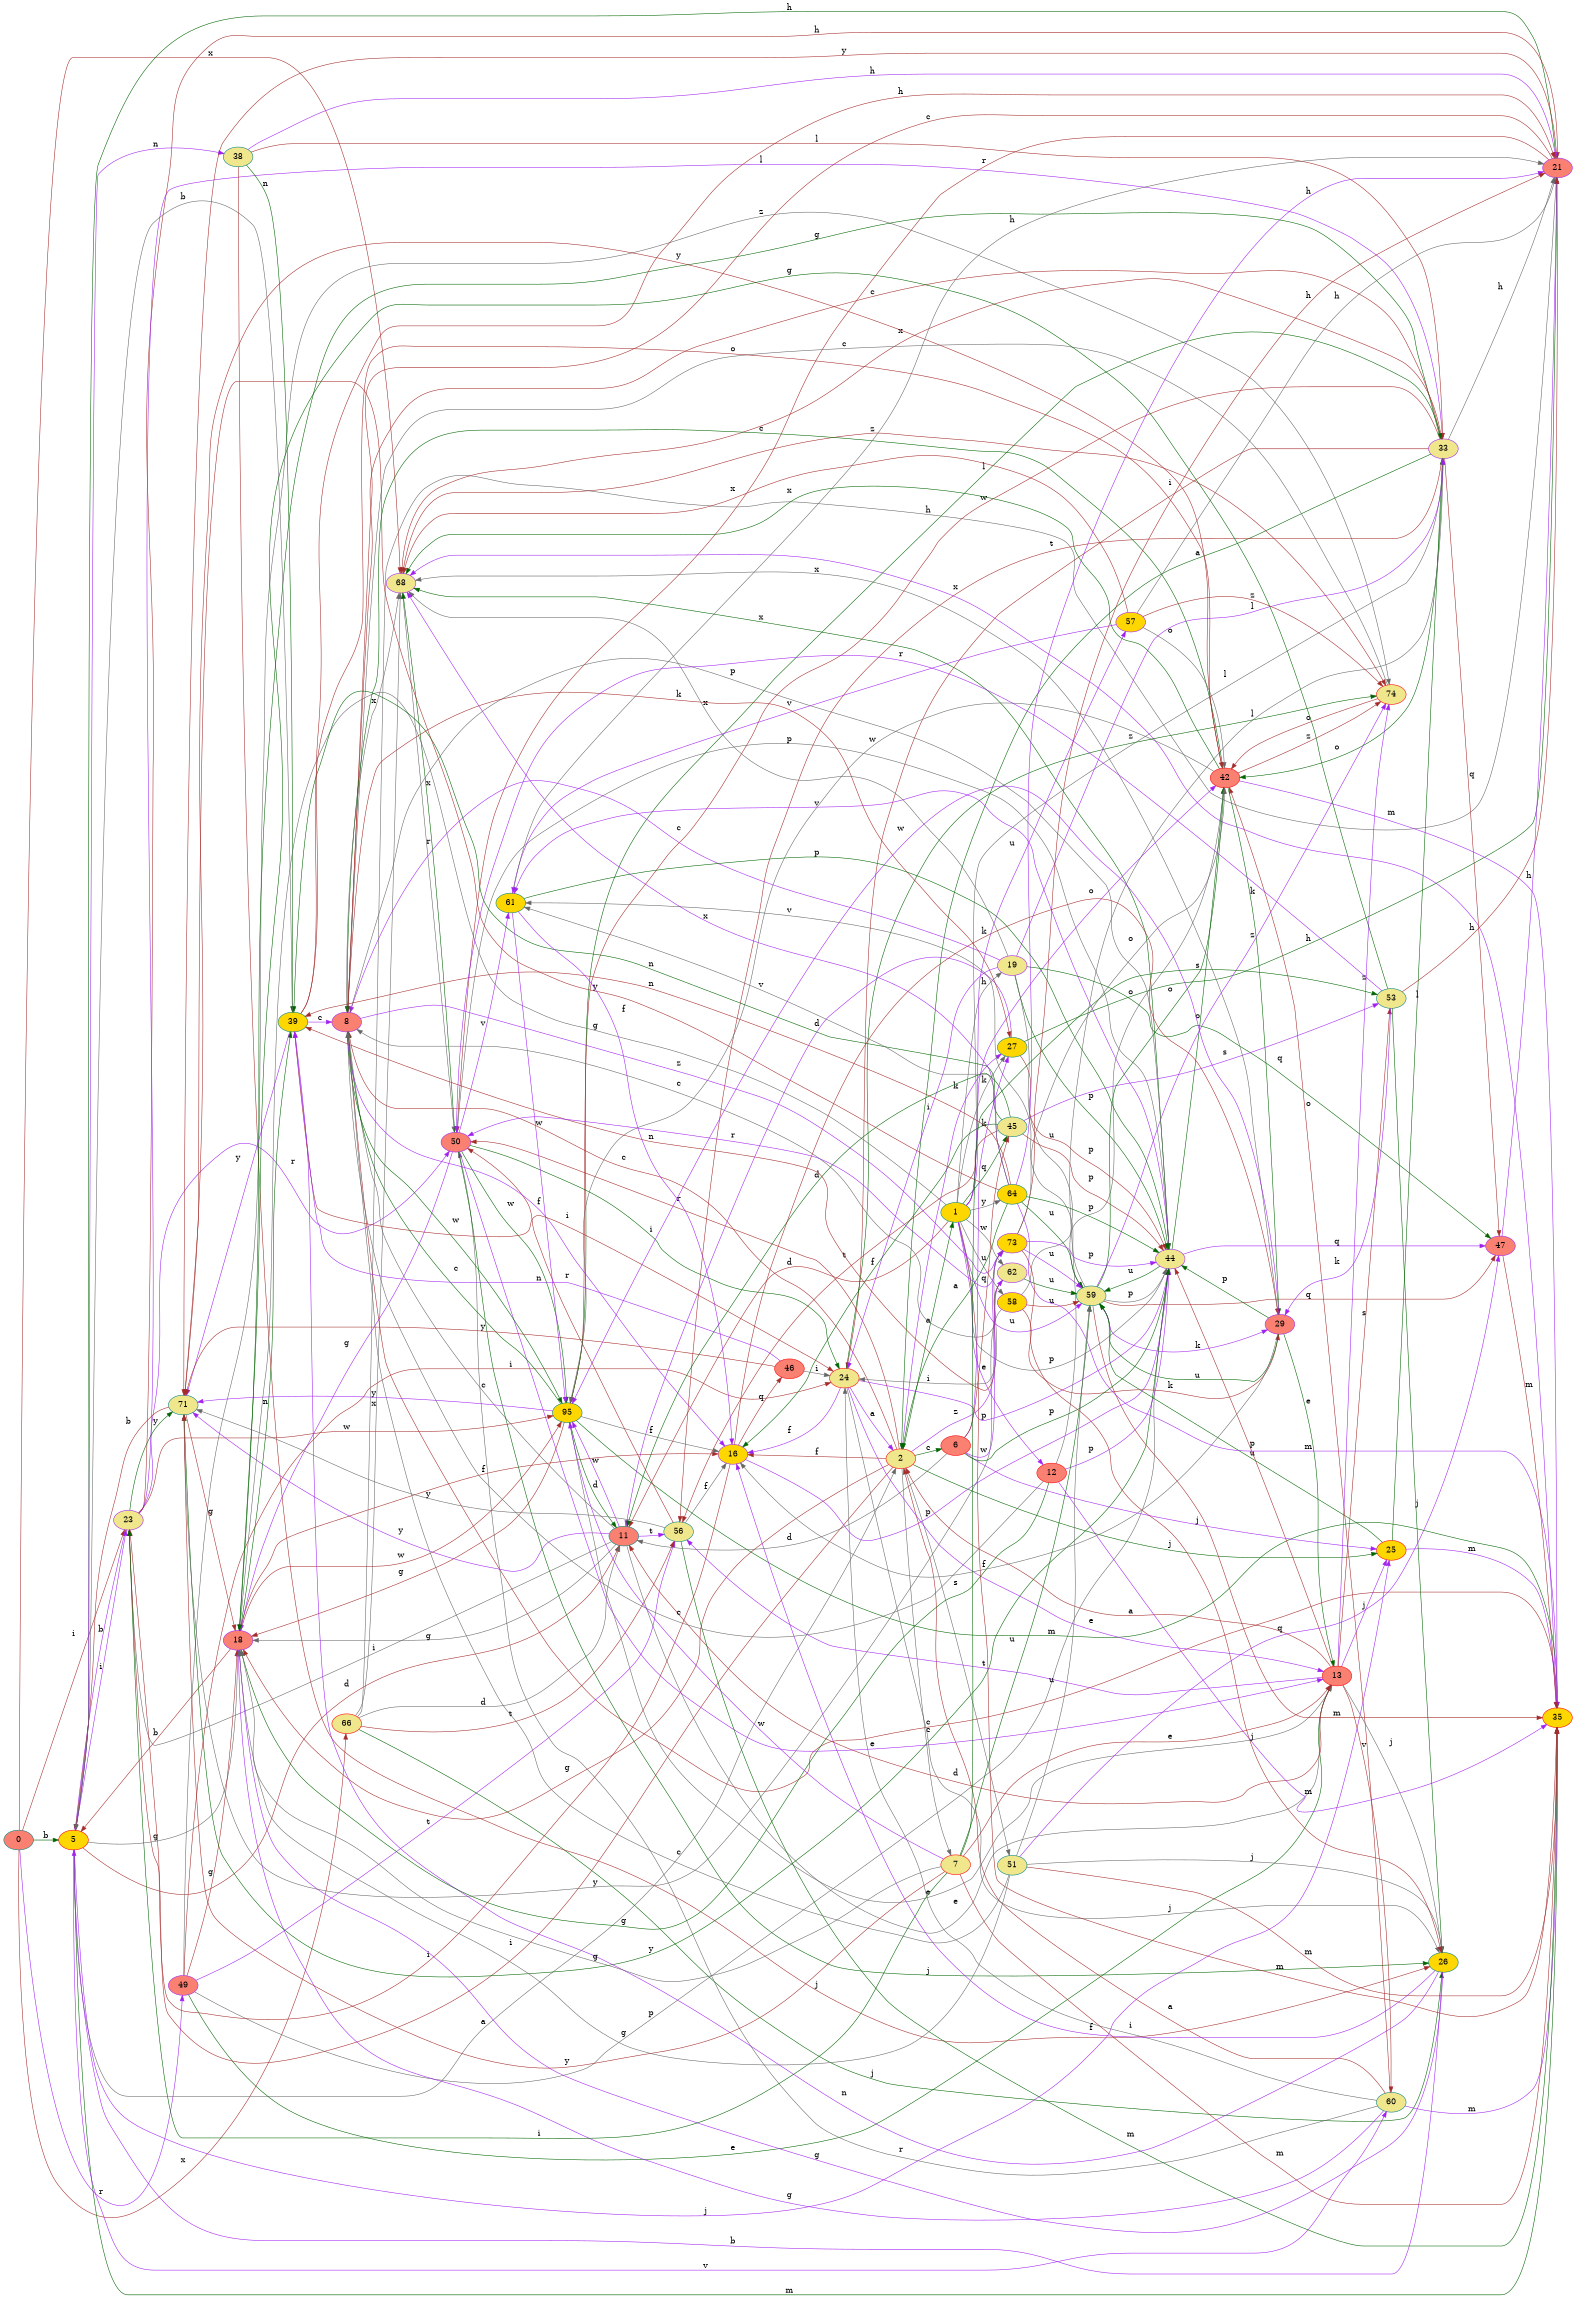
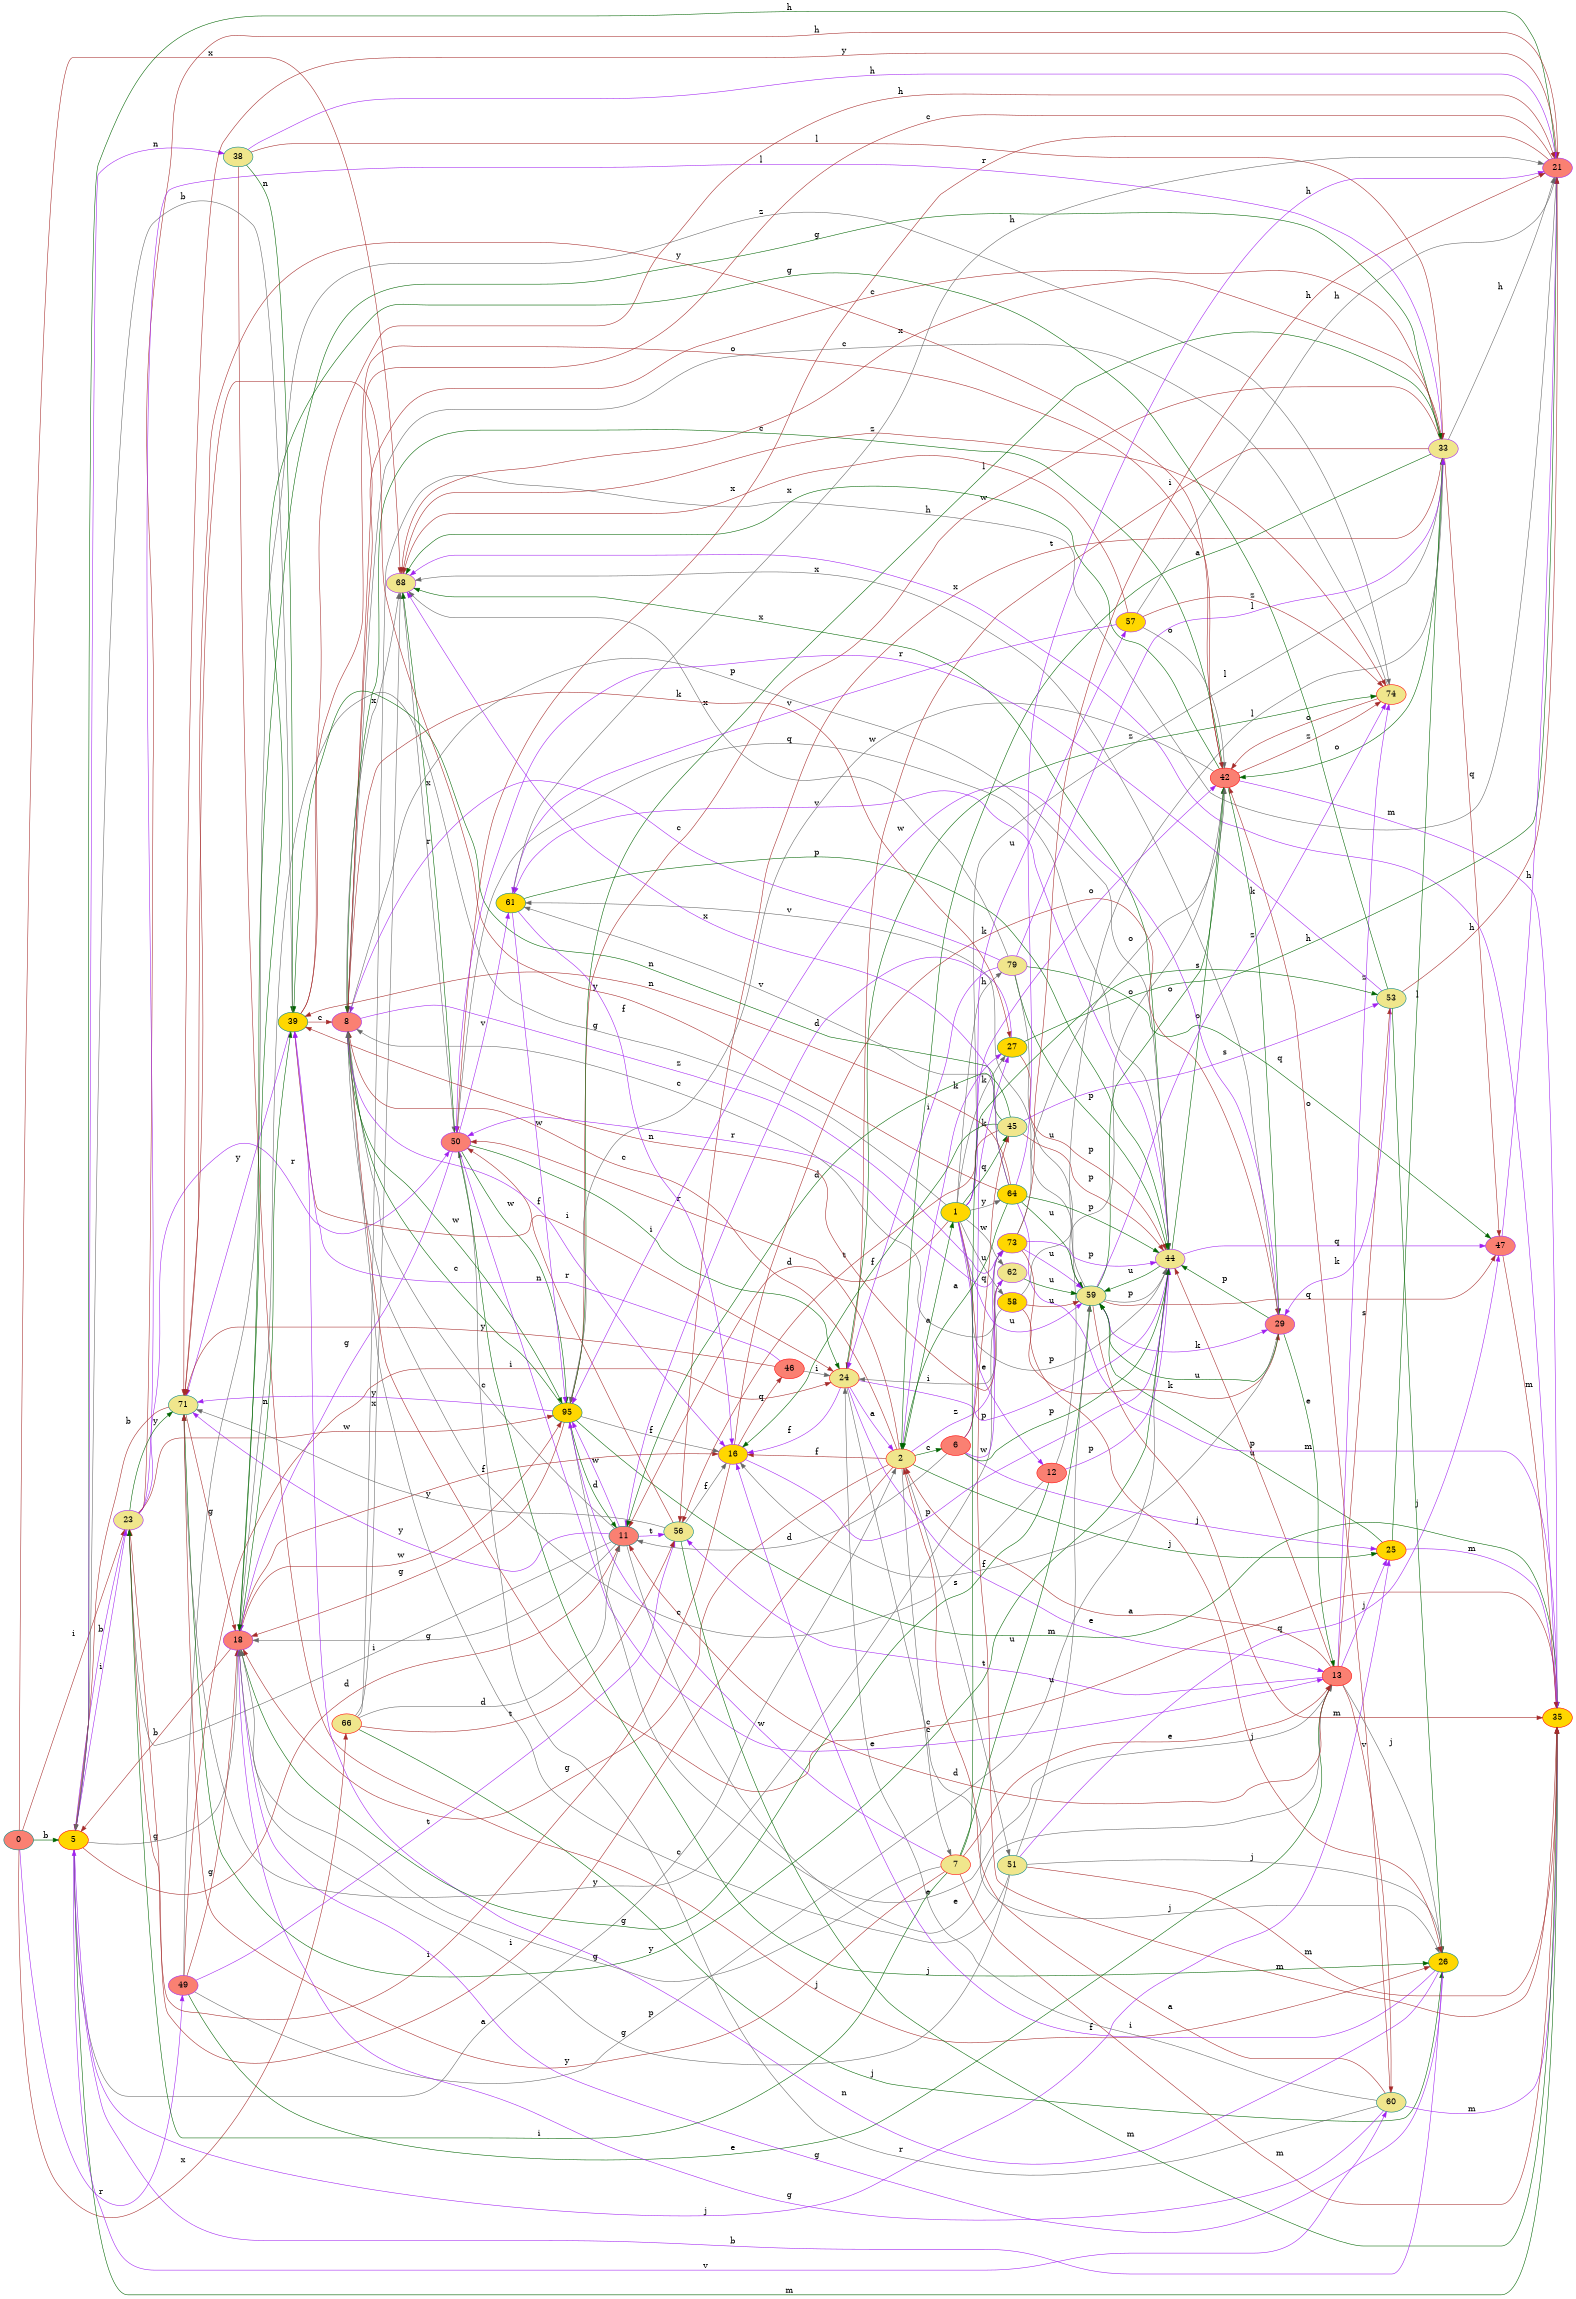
(789, 739) -> (789, 739)
(1012, 966) -> (1012, 966)
(317, 1022) -> (317, 1022)
(1262, 1753) -> none
